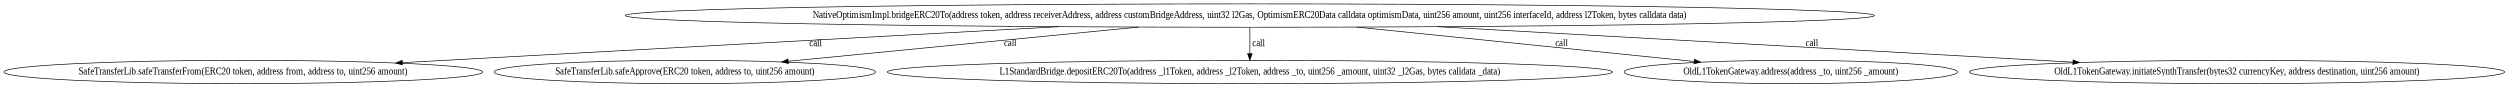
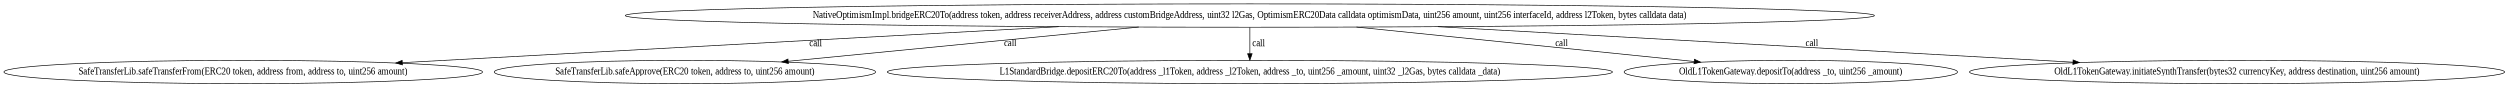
(1791, 72) -> (1791, 72)
